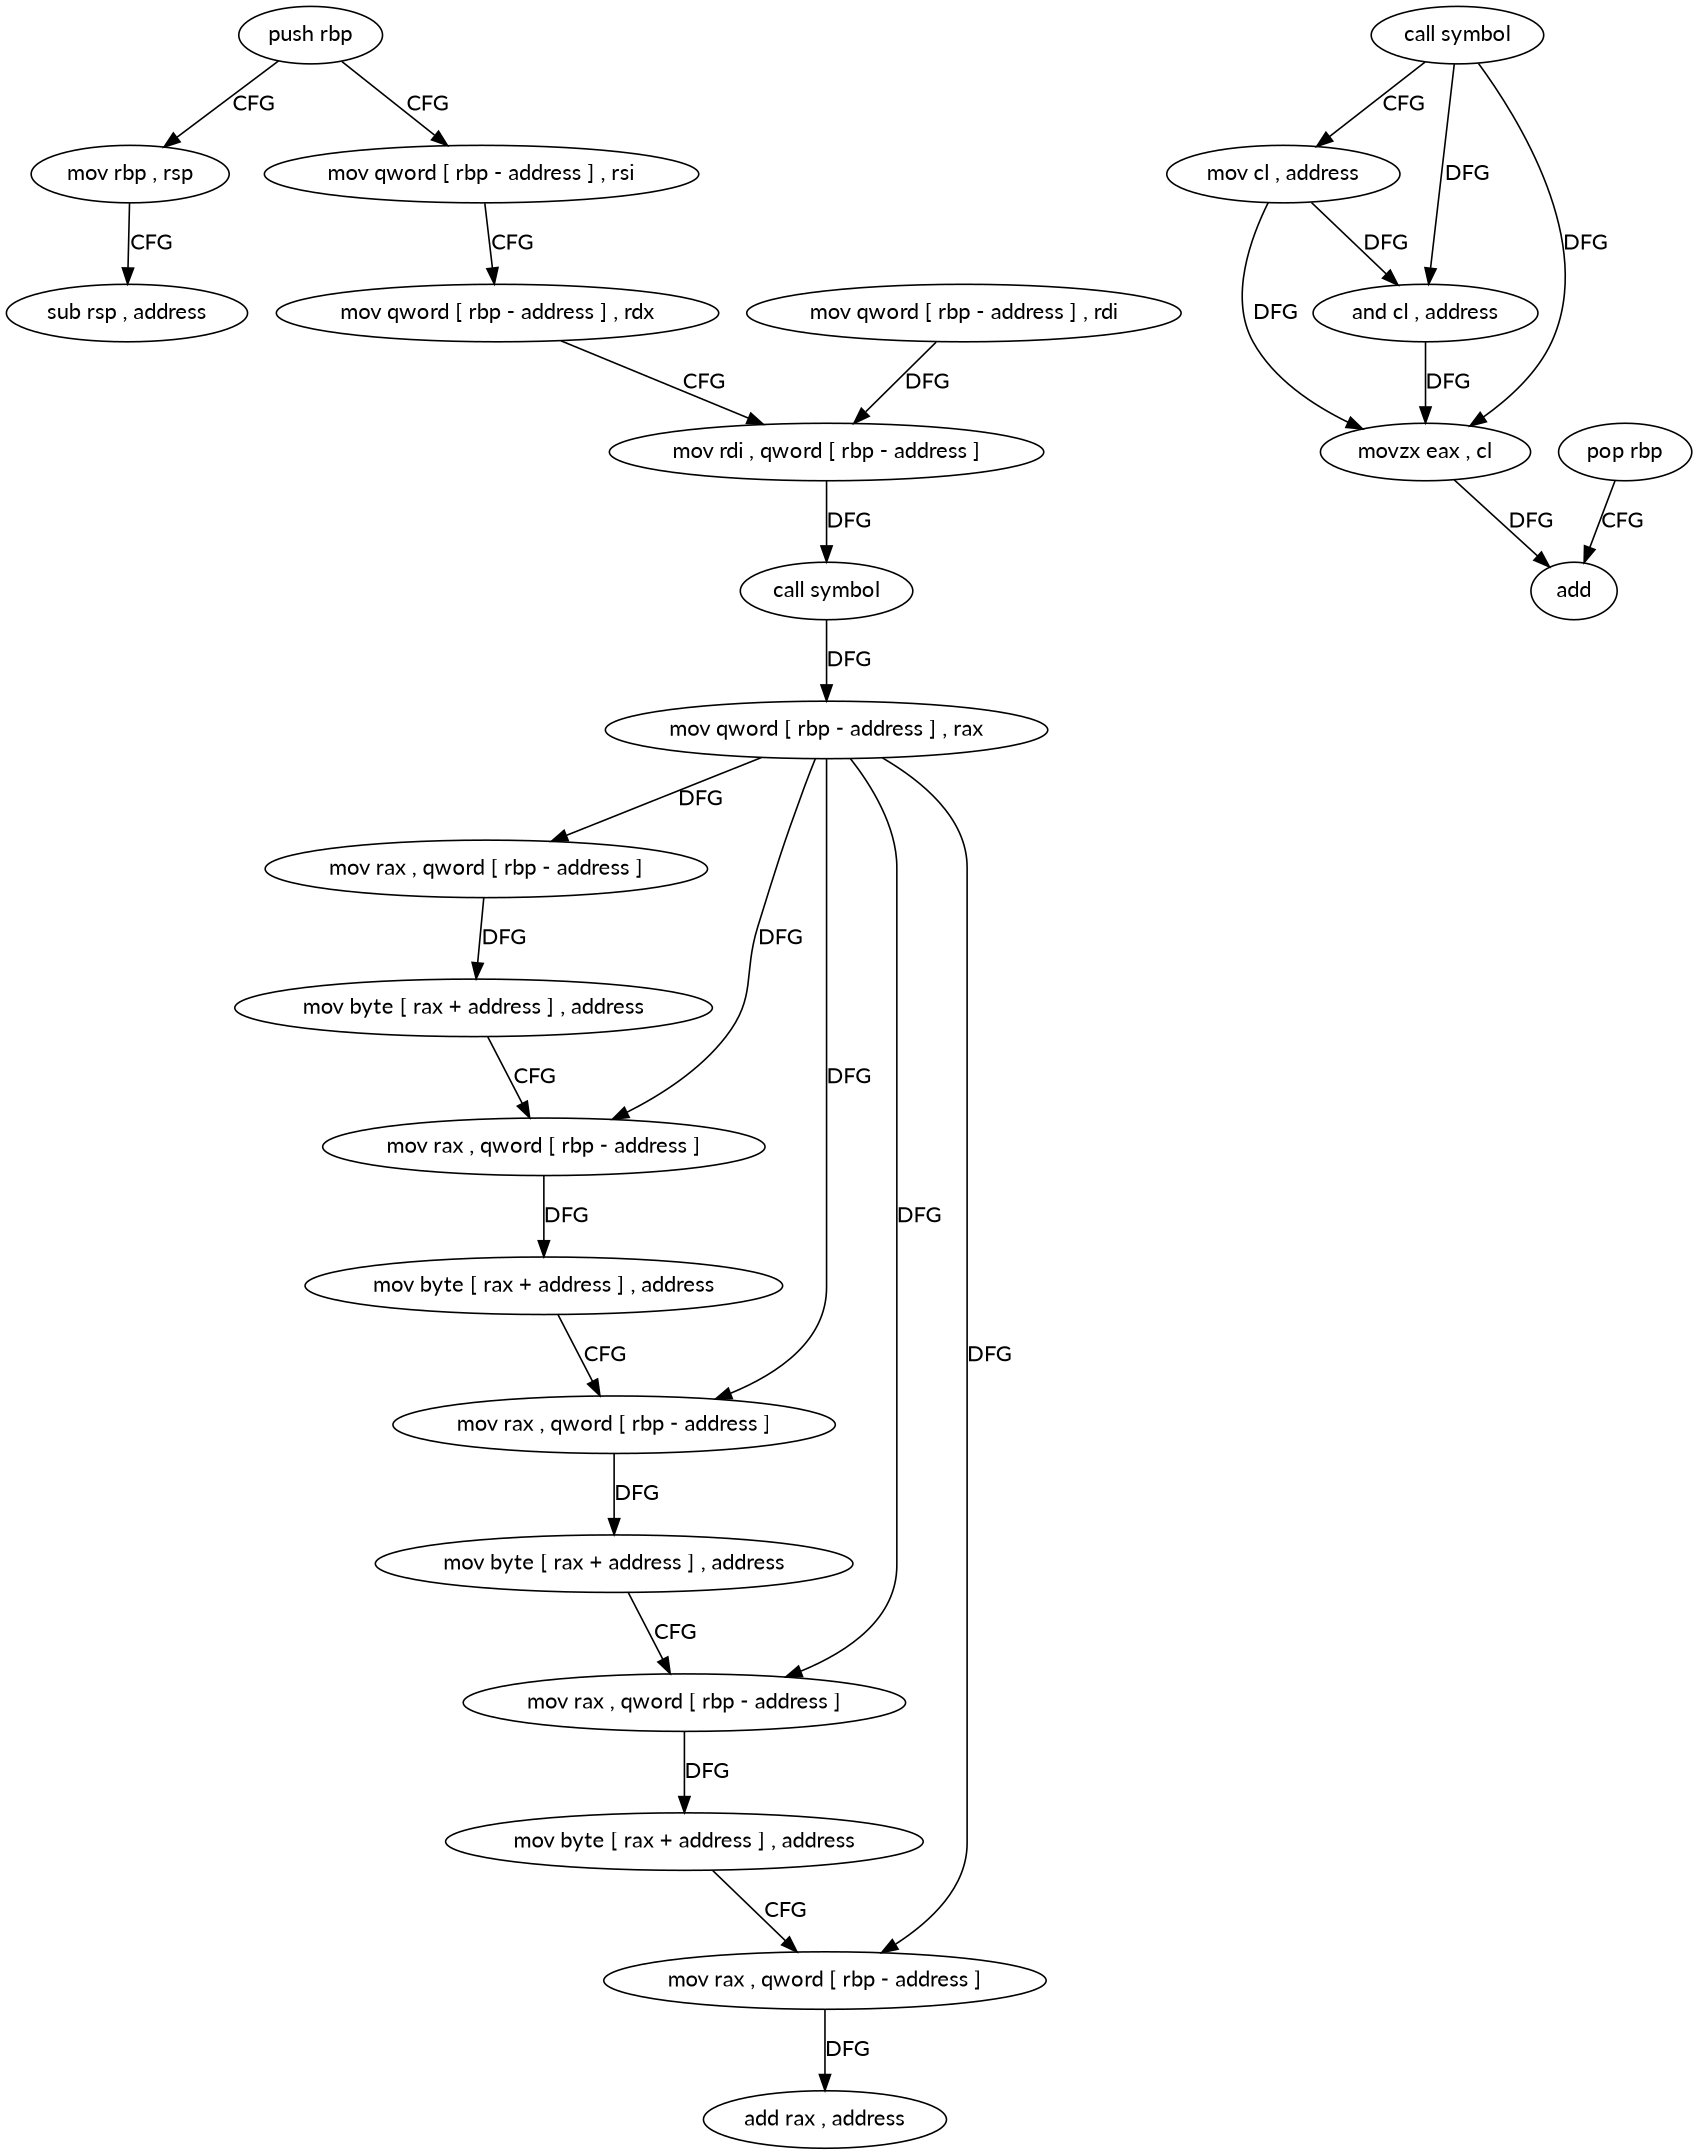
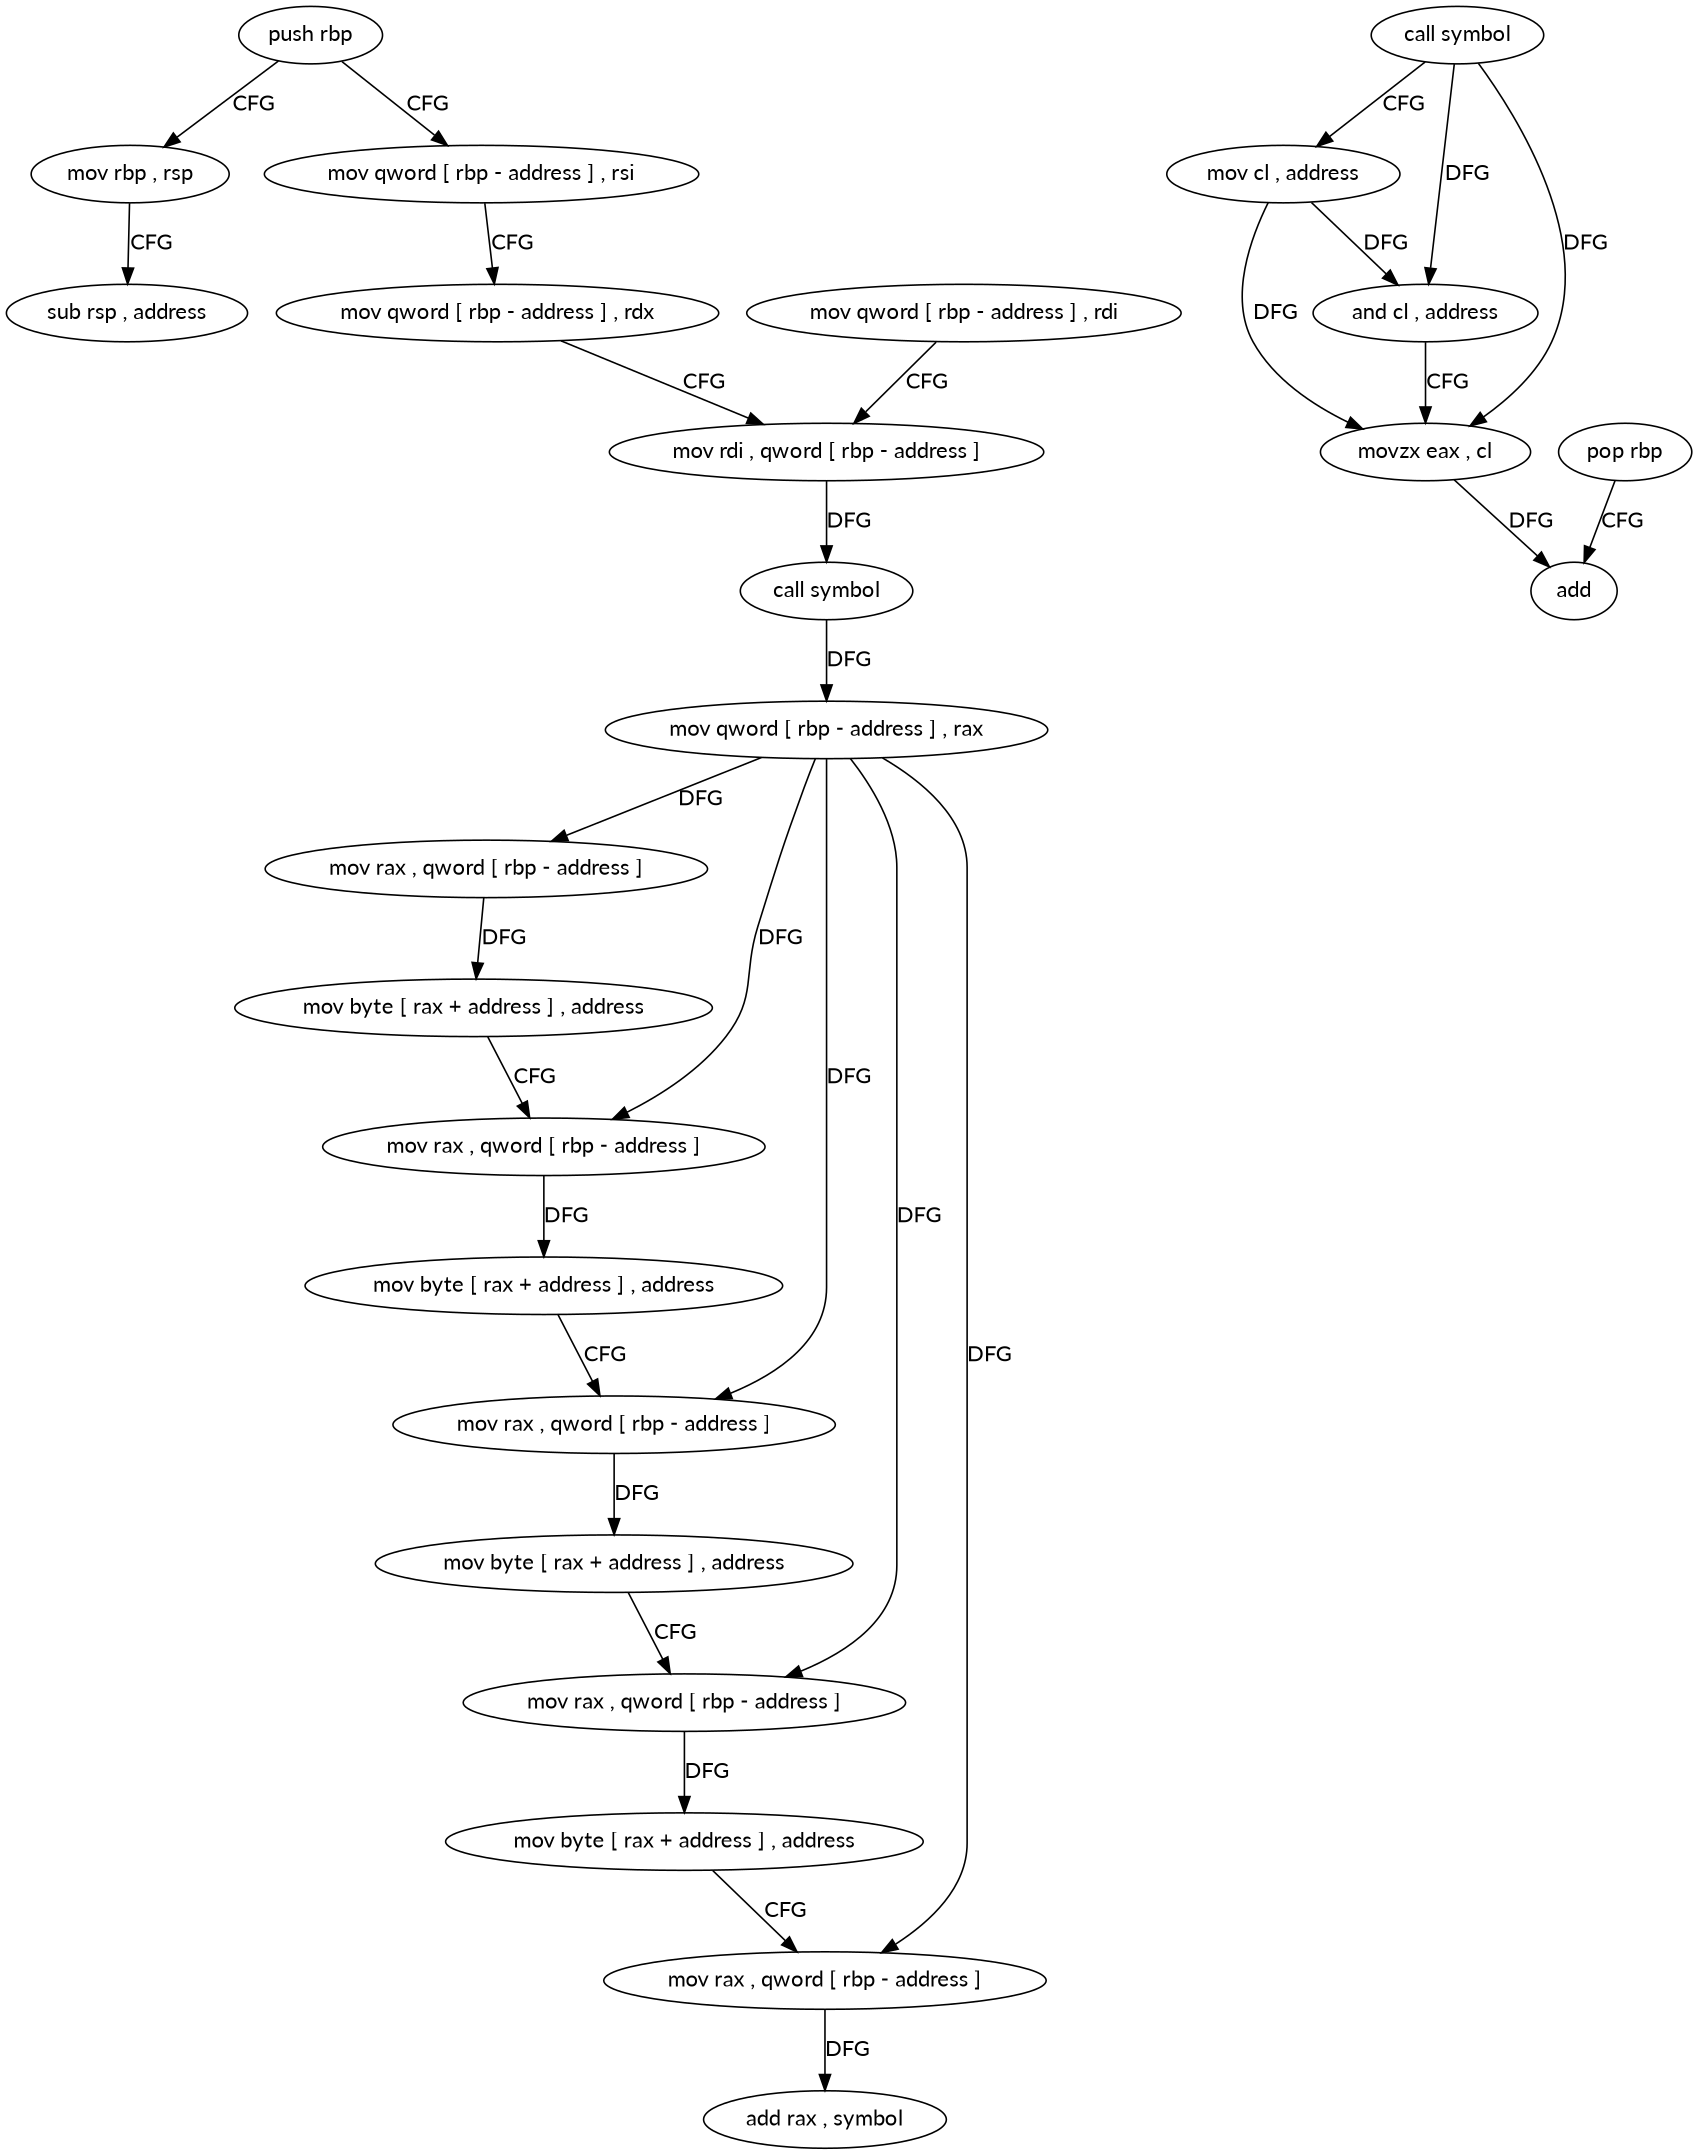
(928, 383) -> (928, 383)
(1449, 383) -> (1449, 383)
(825, 2120) -> (825, 2120)
